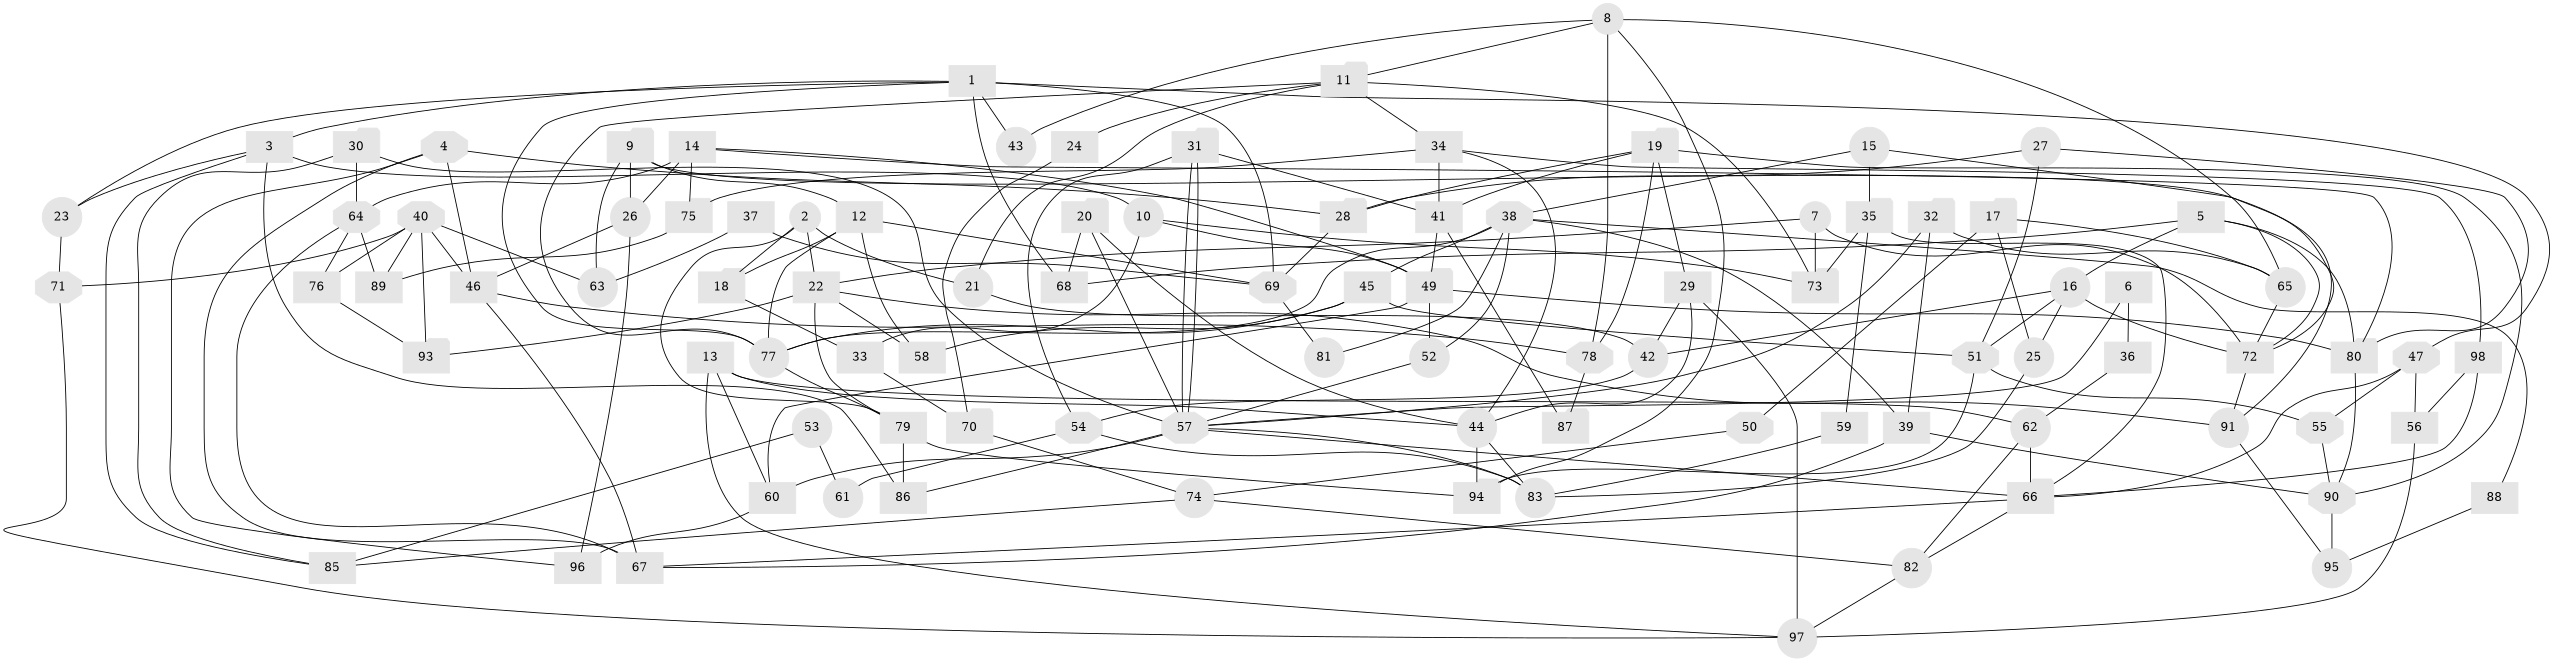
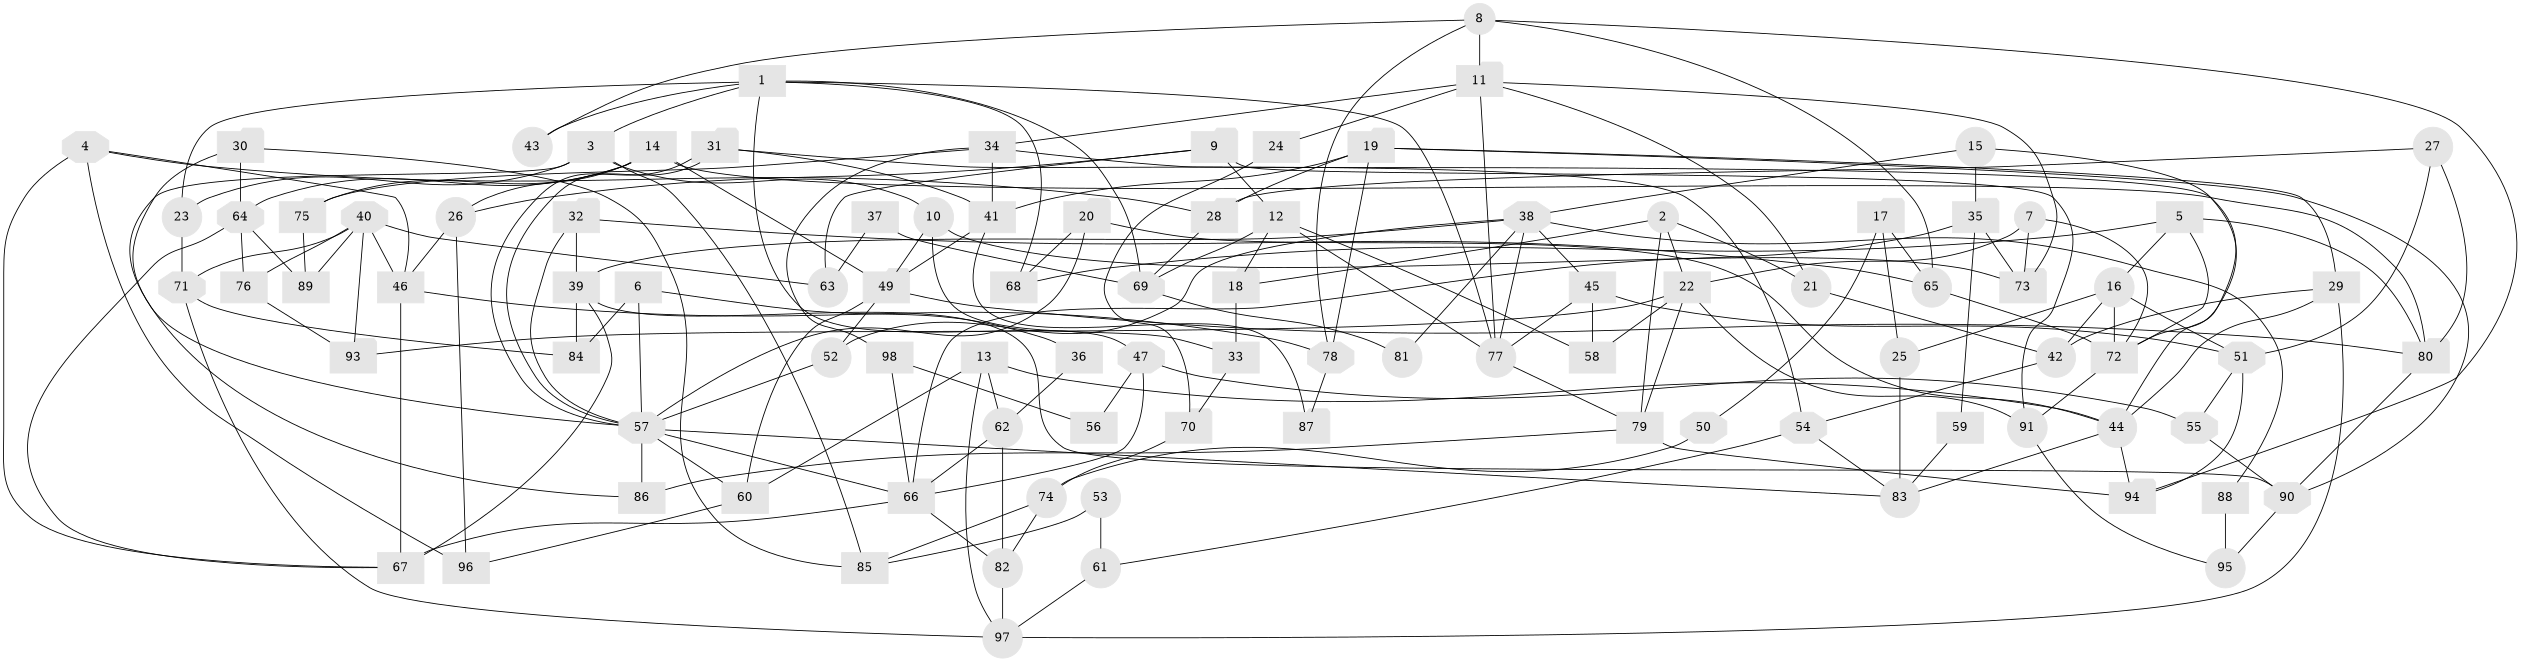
none -> (576, 358)
(2169, 619) -> (1052, 603)
